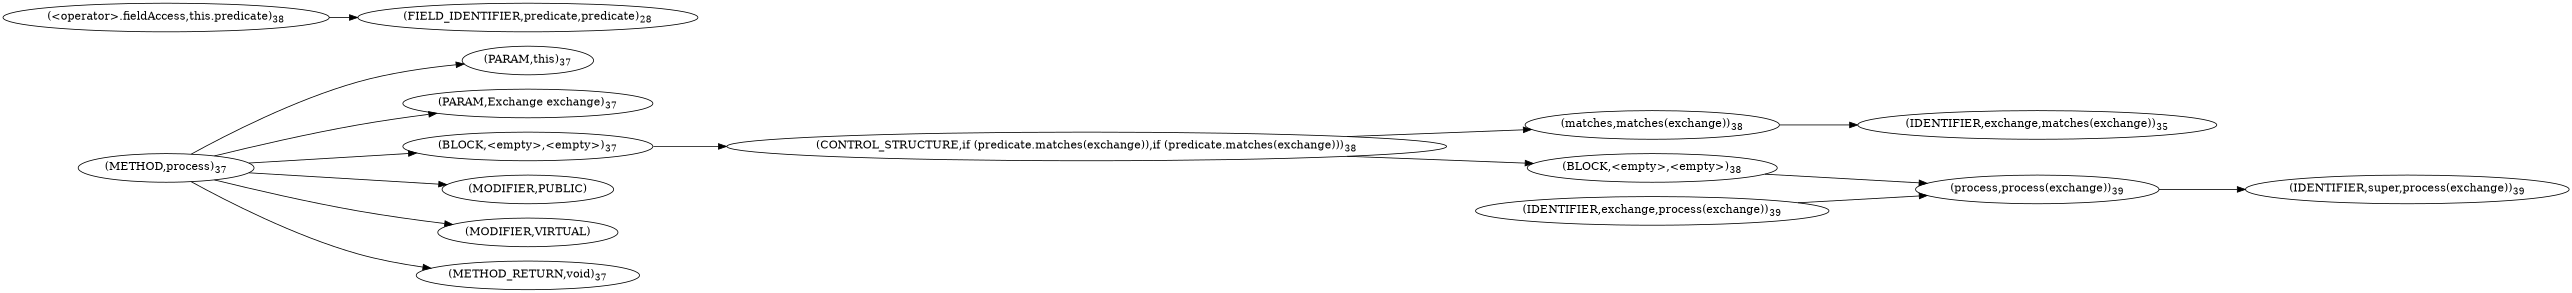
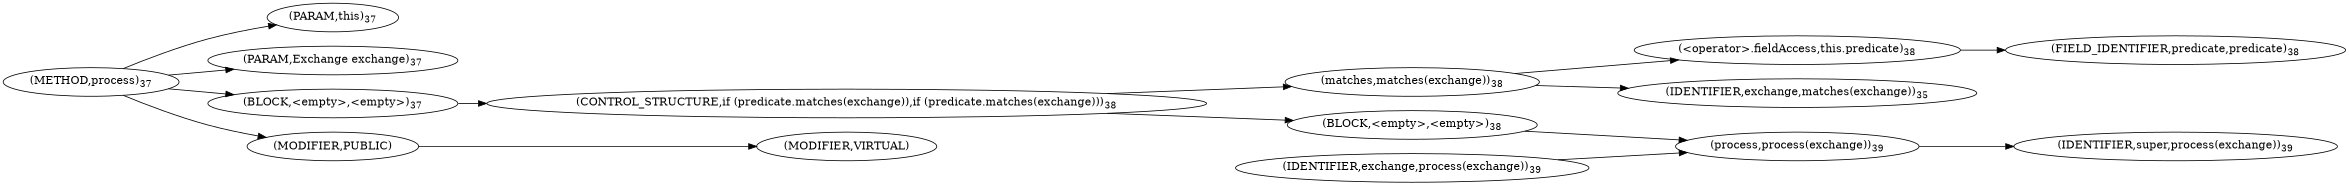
(646, 16) -> (2294, 49)
none -> (1593, 67)
(329, 205) -> (584, 146)
(528, 275) -> none
